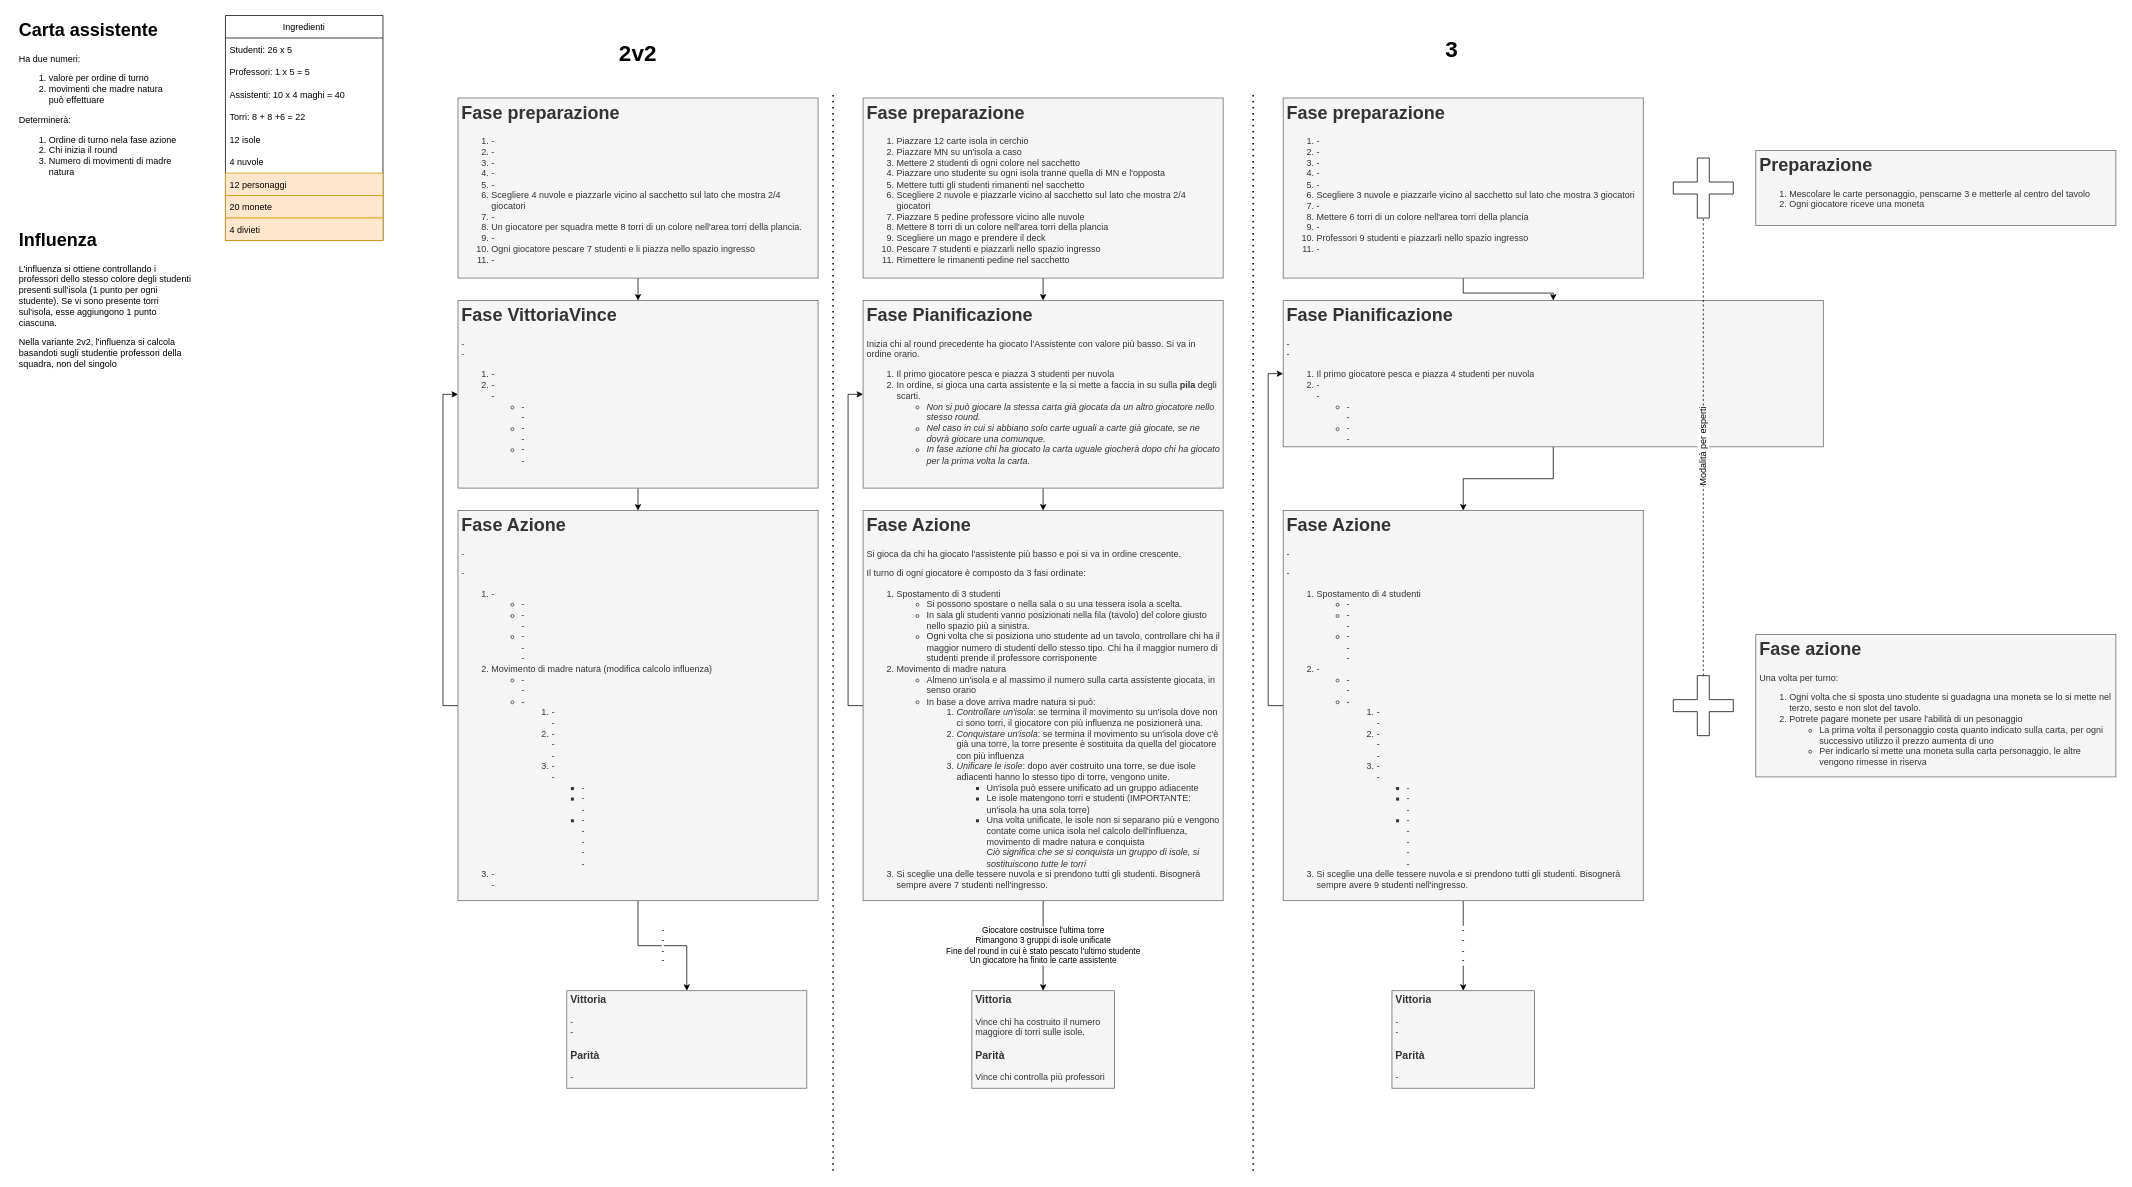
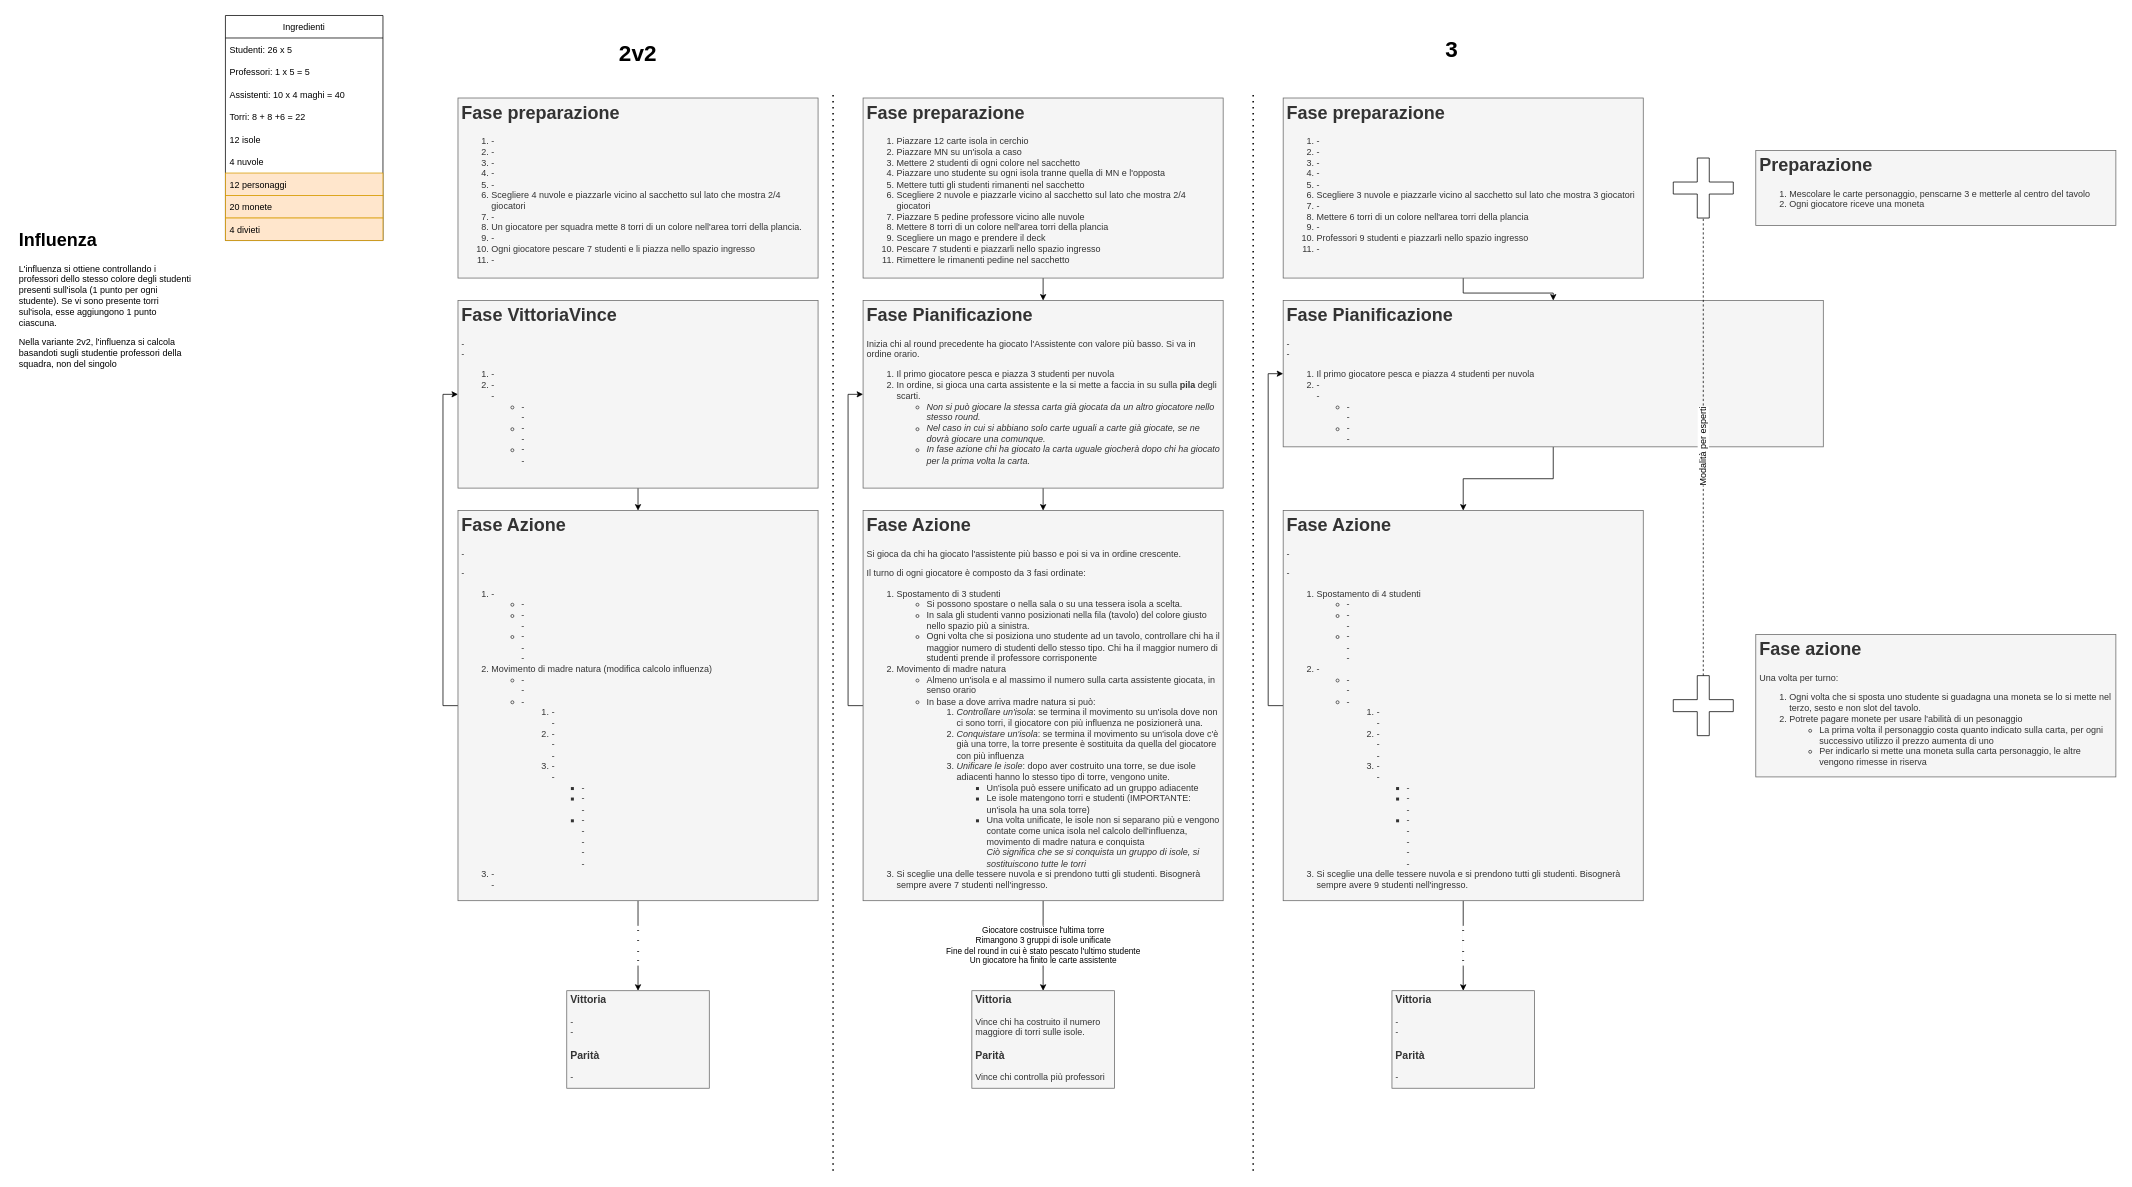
(98, 98) -> none
(638, 294) -> none
(687, 1039) -> (638, 1039)
